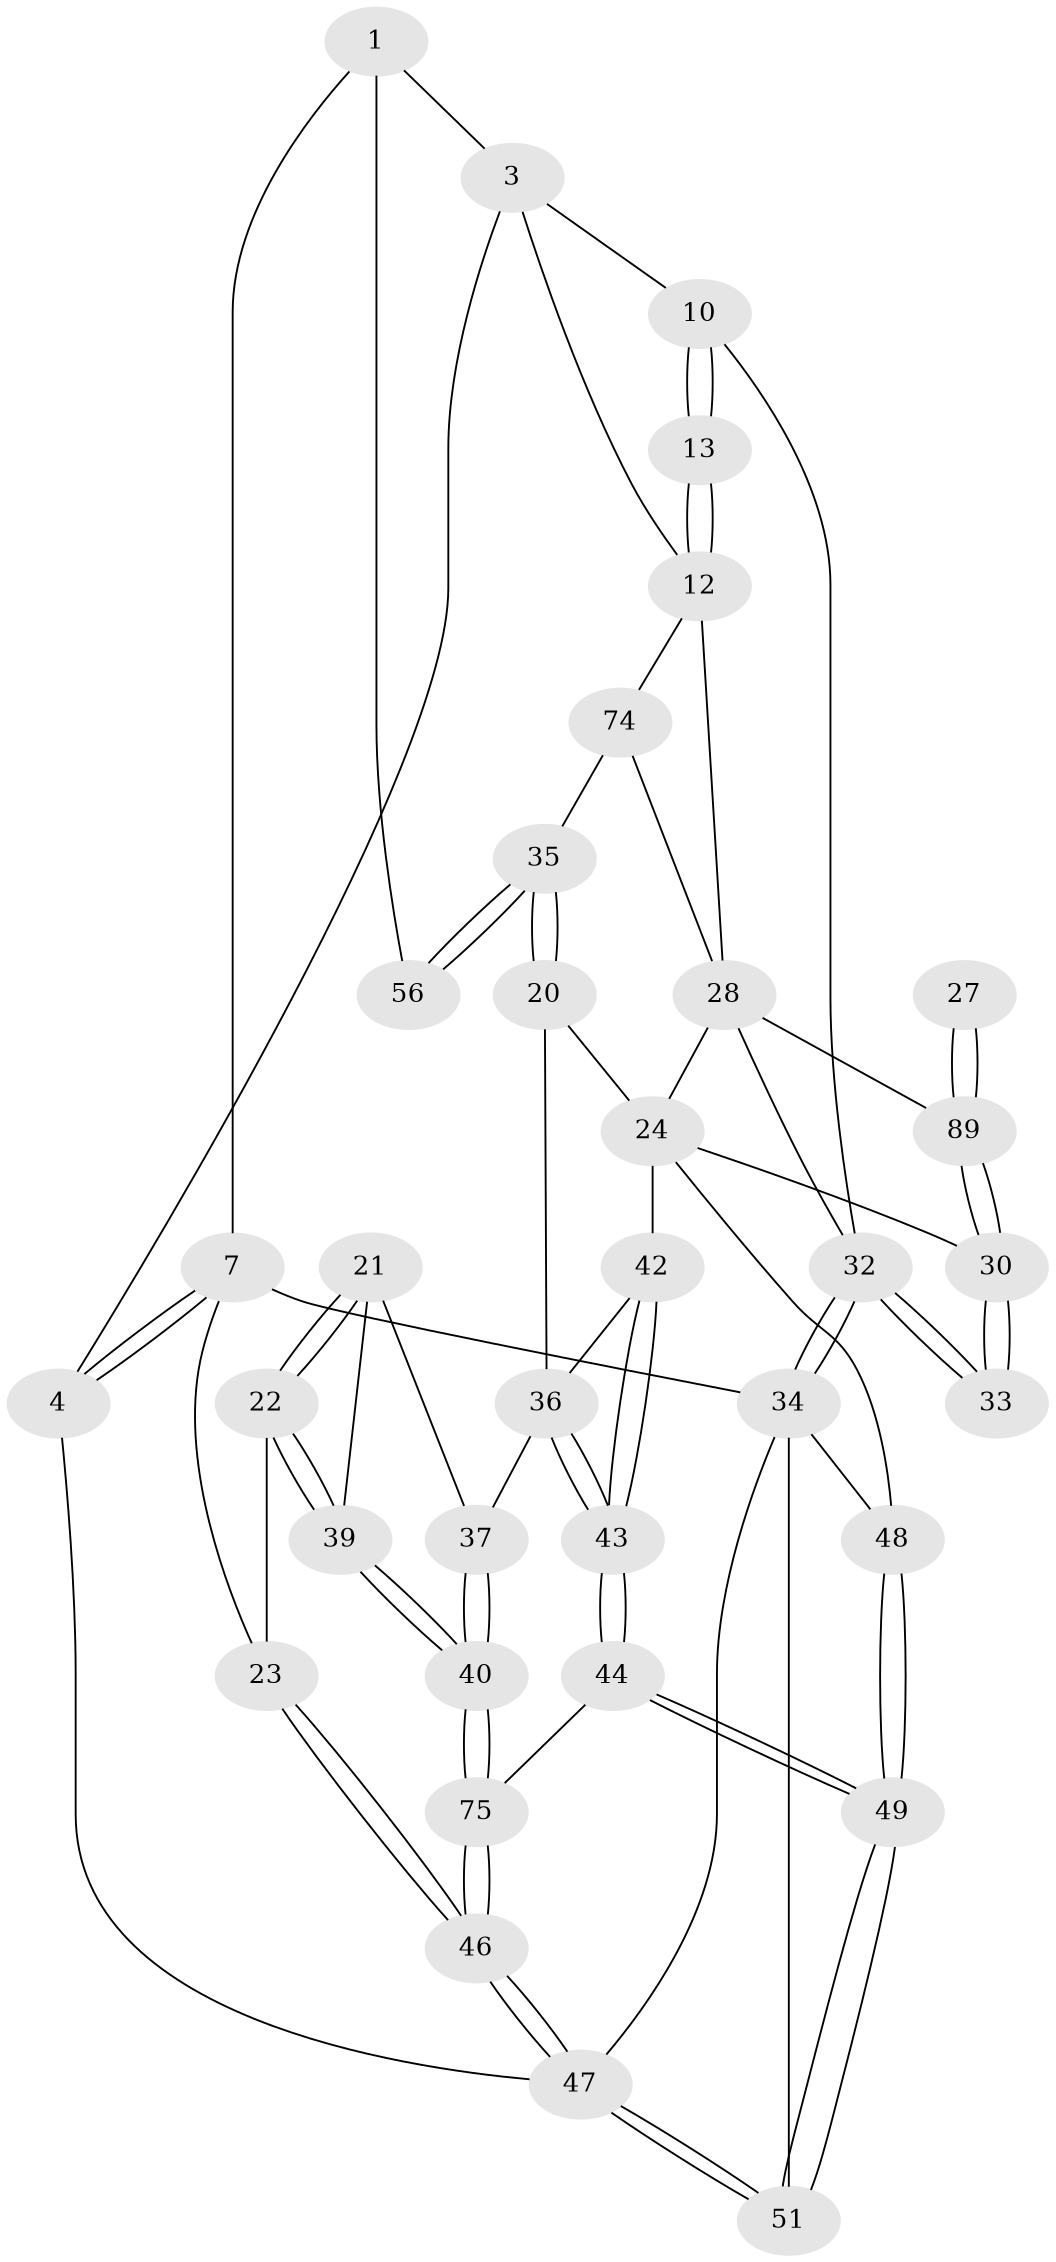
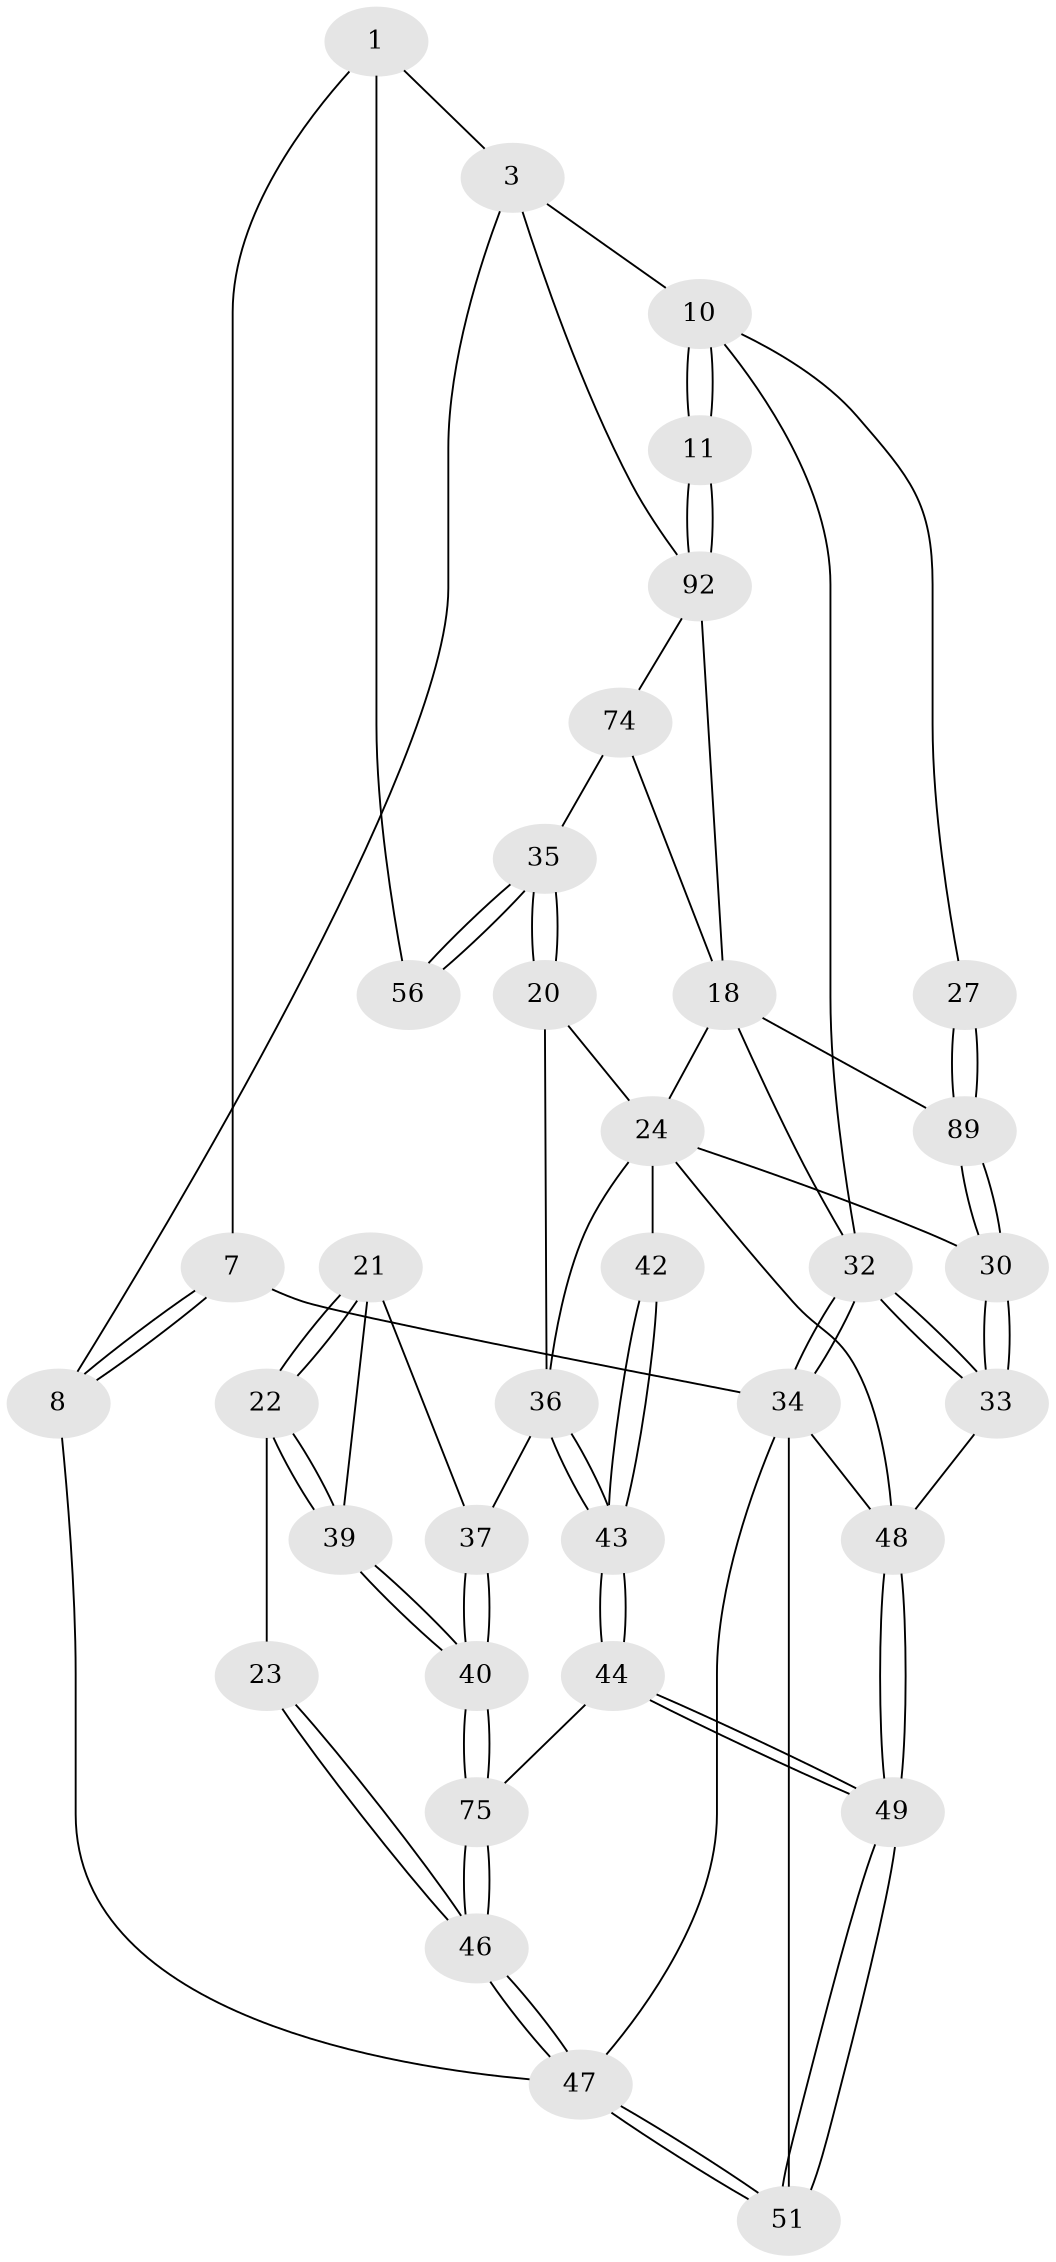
(700, 450) -> (700, 450)
(700, 586) -> (700, 586)
none -> (933, 607)
(725, 995) -> (725, 995)
(600, 1336) -> (575, 1260)
(59, 1404) -> (59, 1404)
none -> (945, 1472)
(200, 1475) -> none
